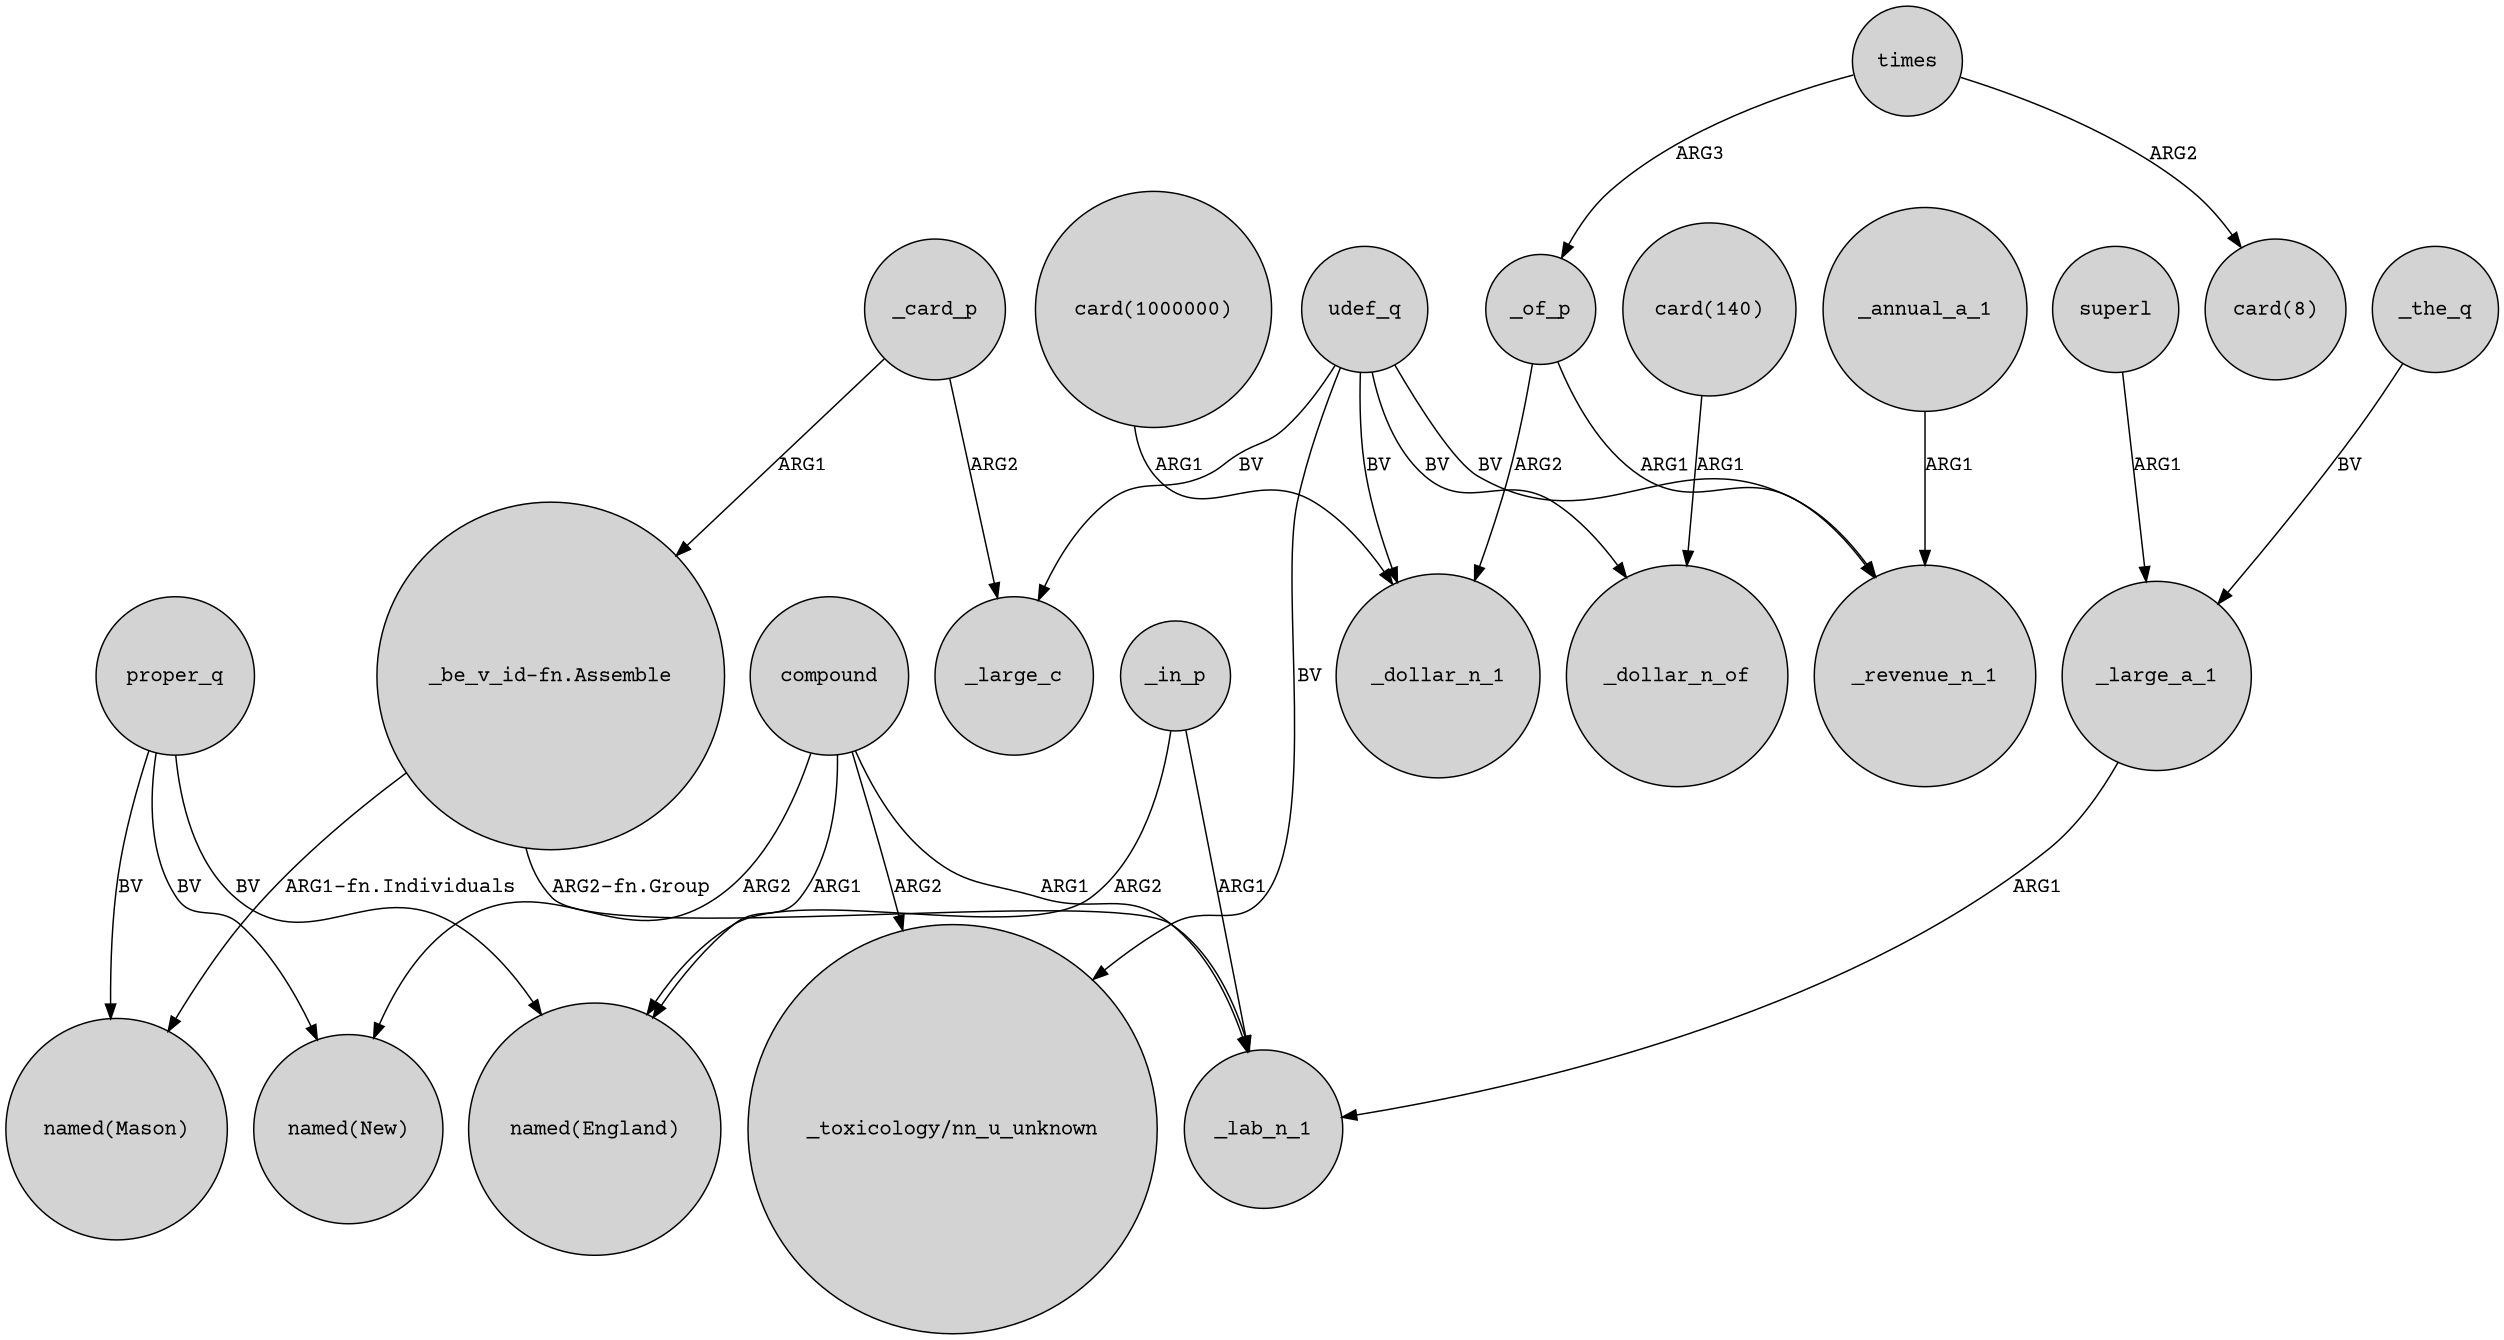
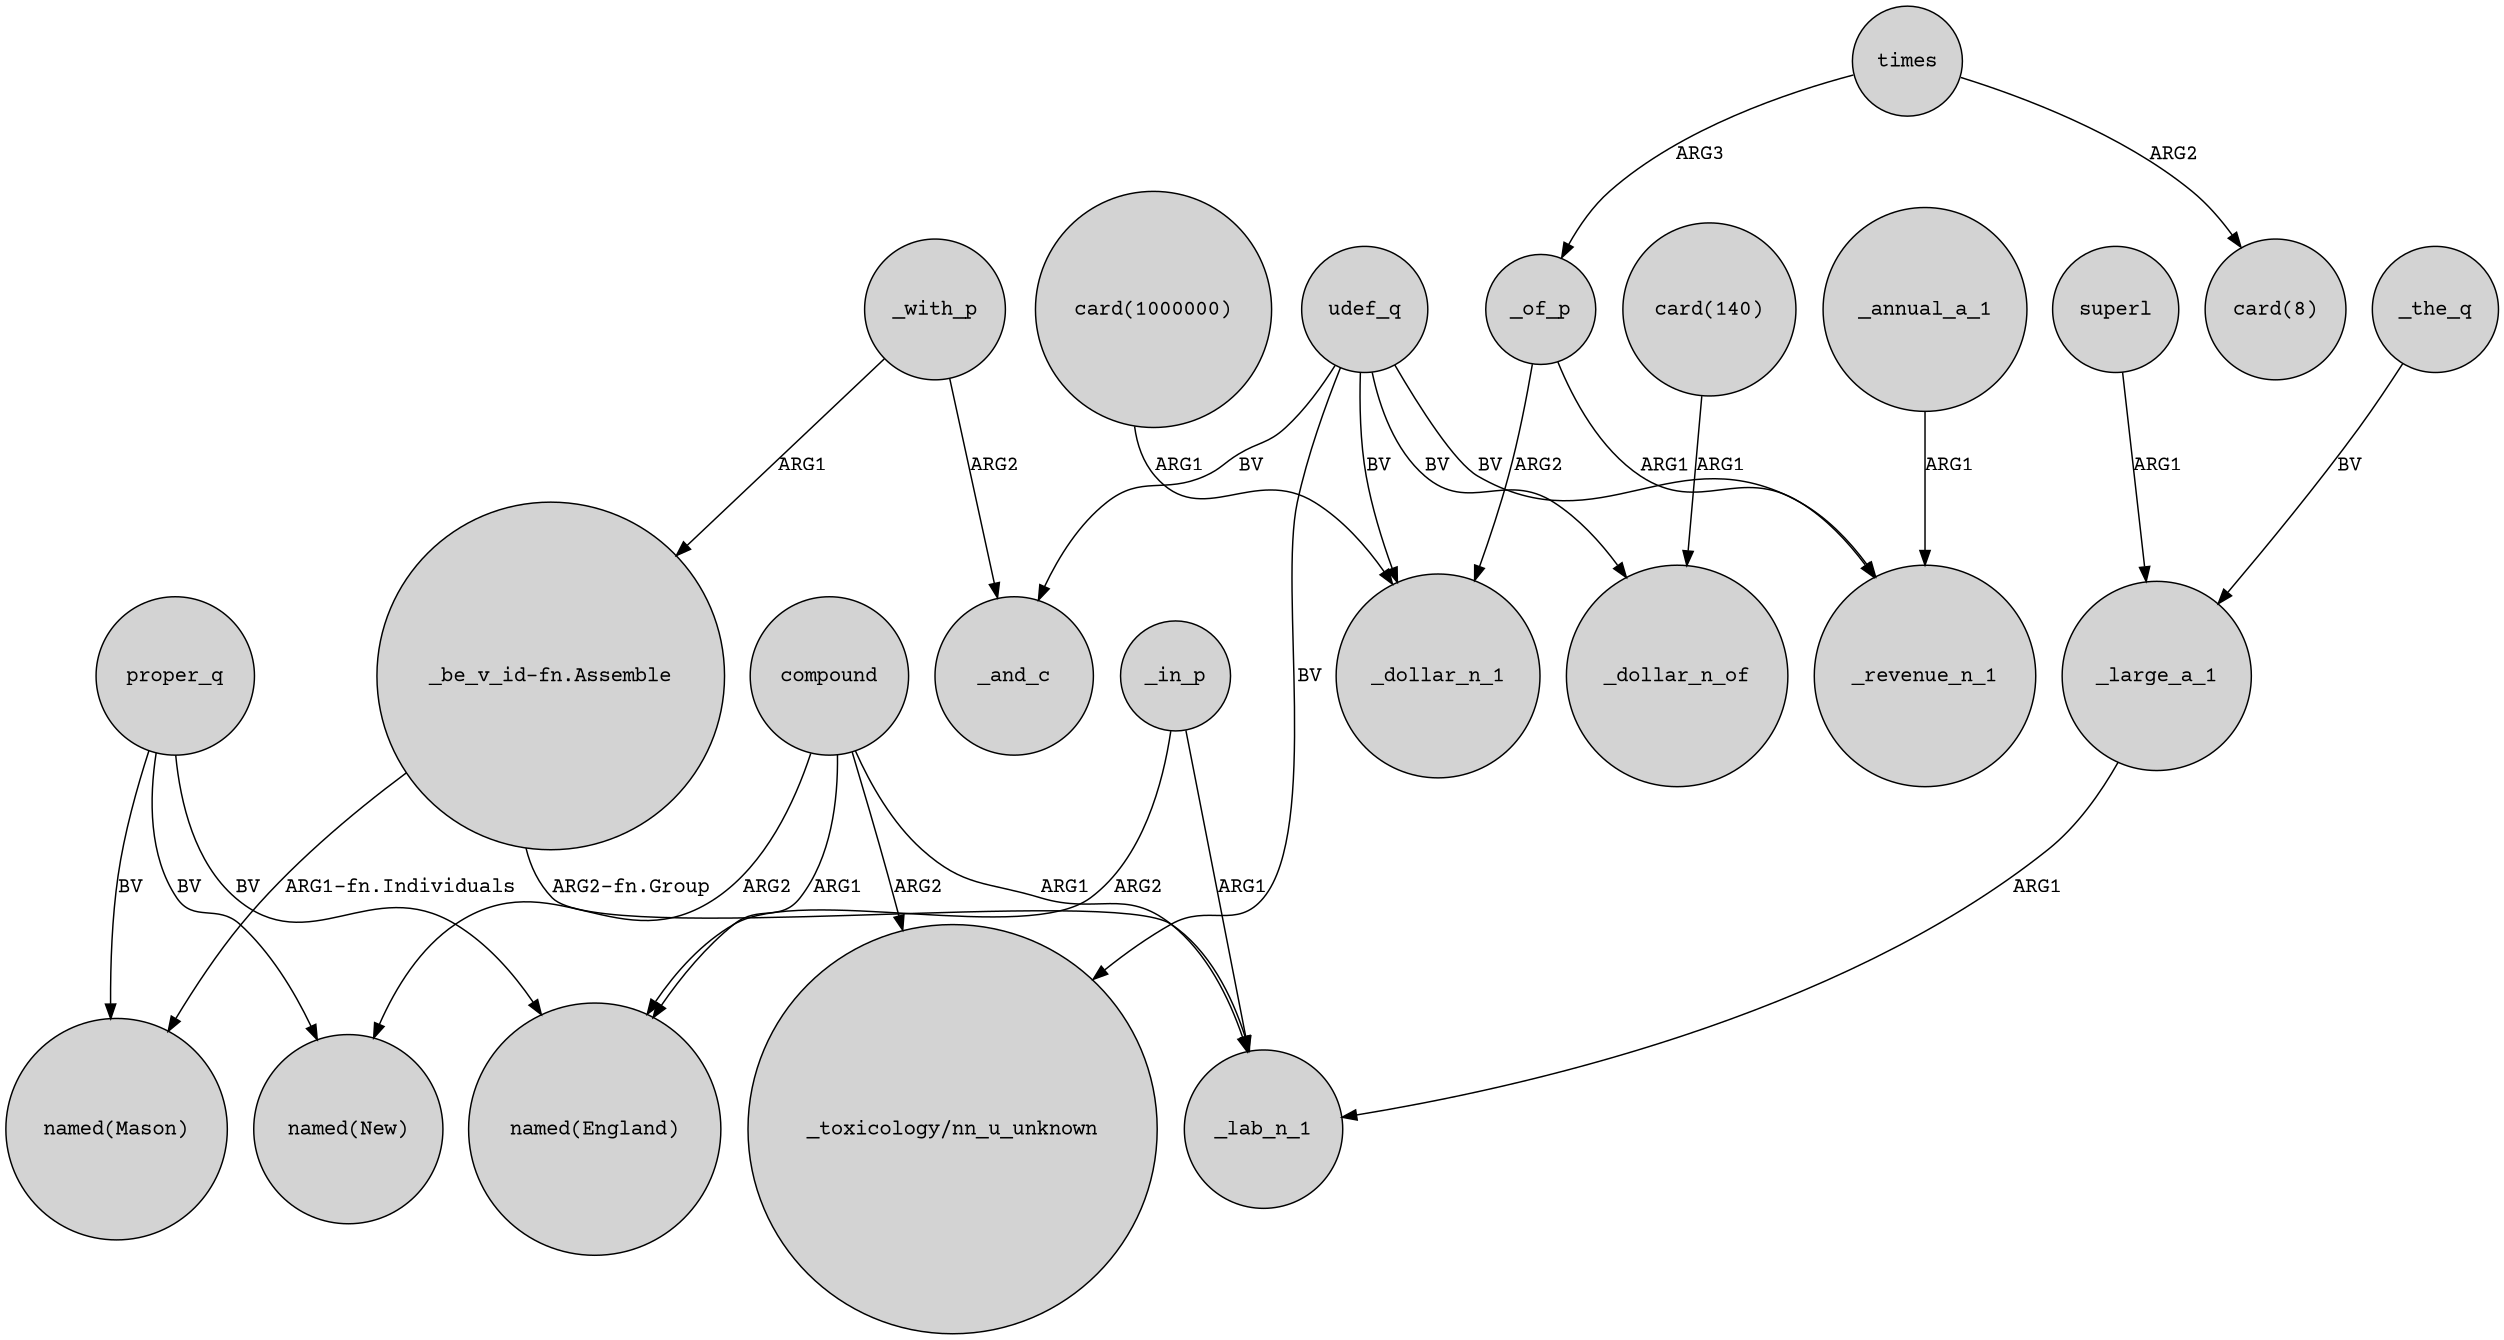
(935, 309) -> (935, 309)
(1014, 676) -> (1014, 676)
